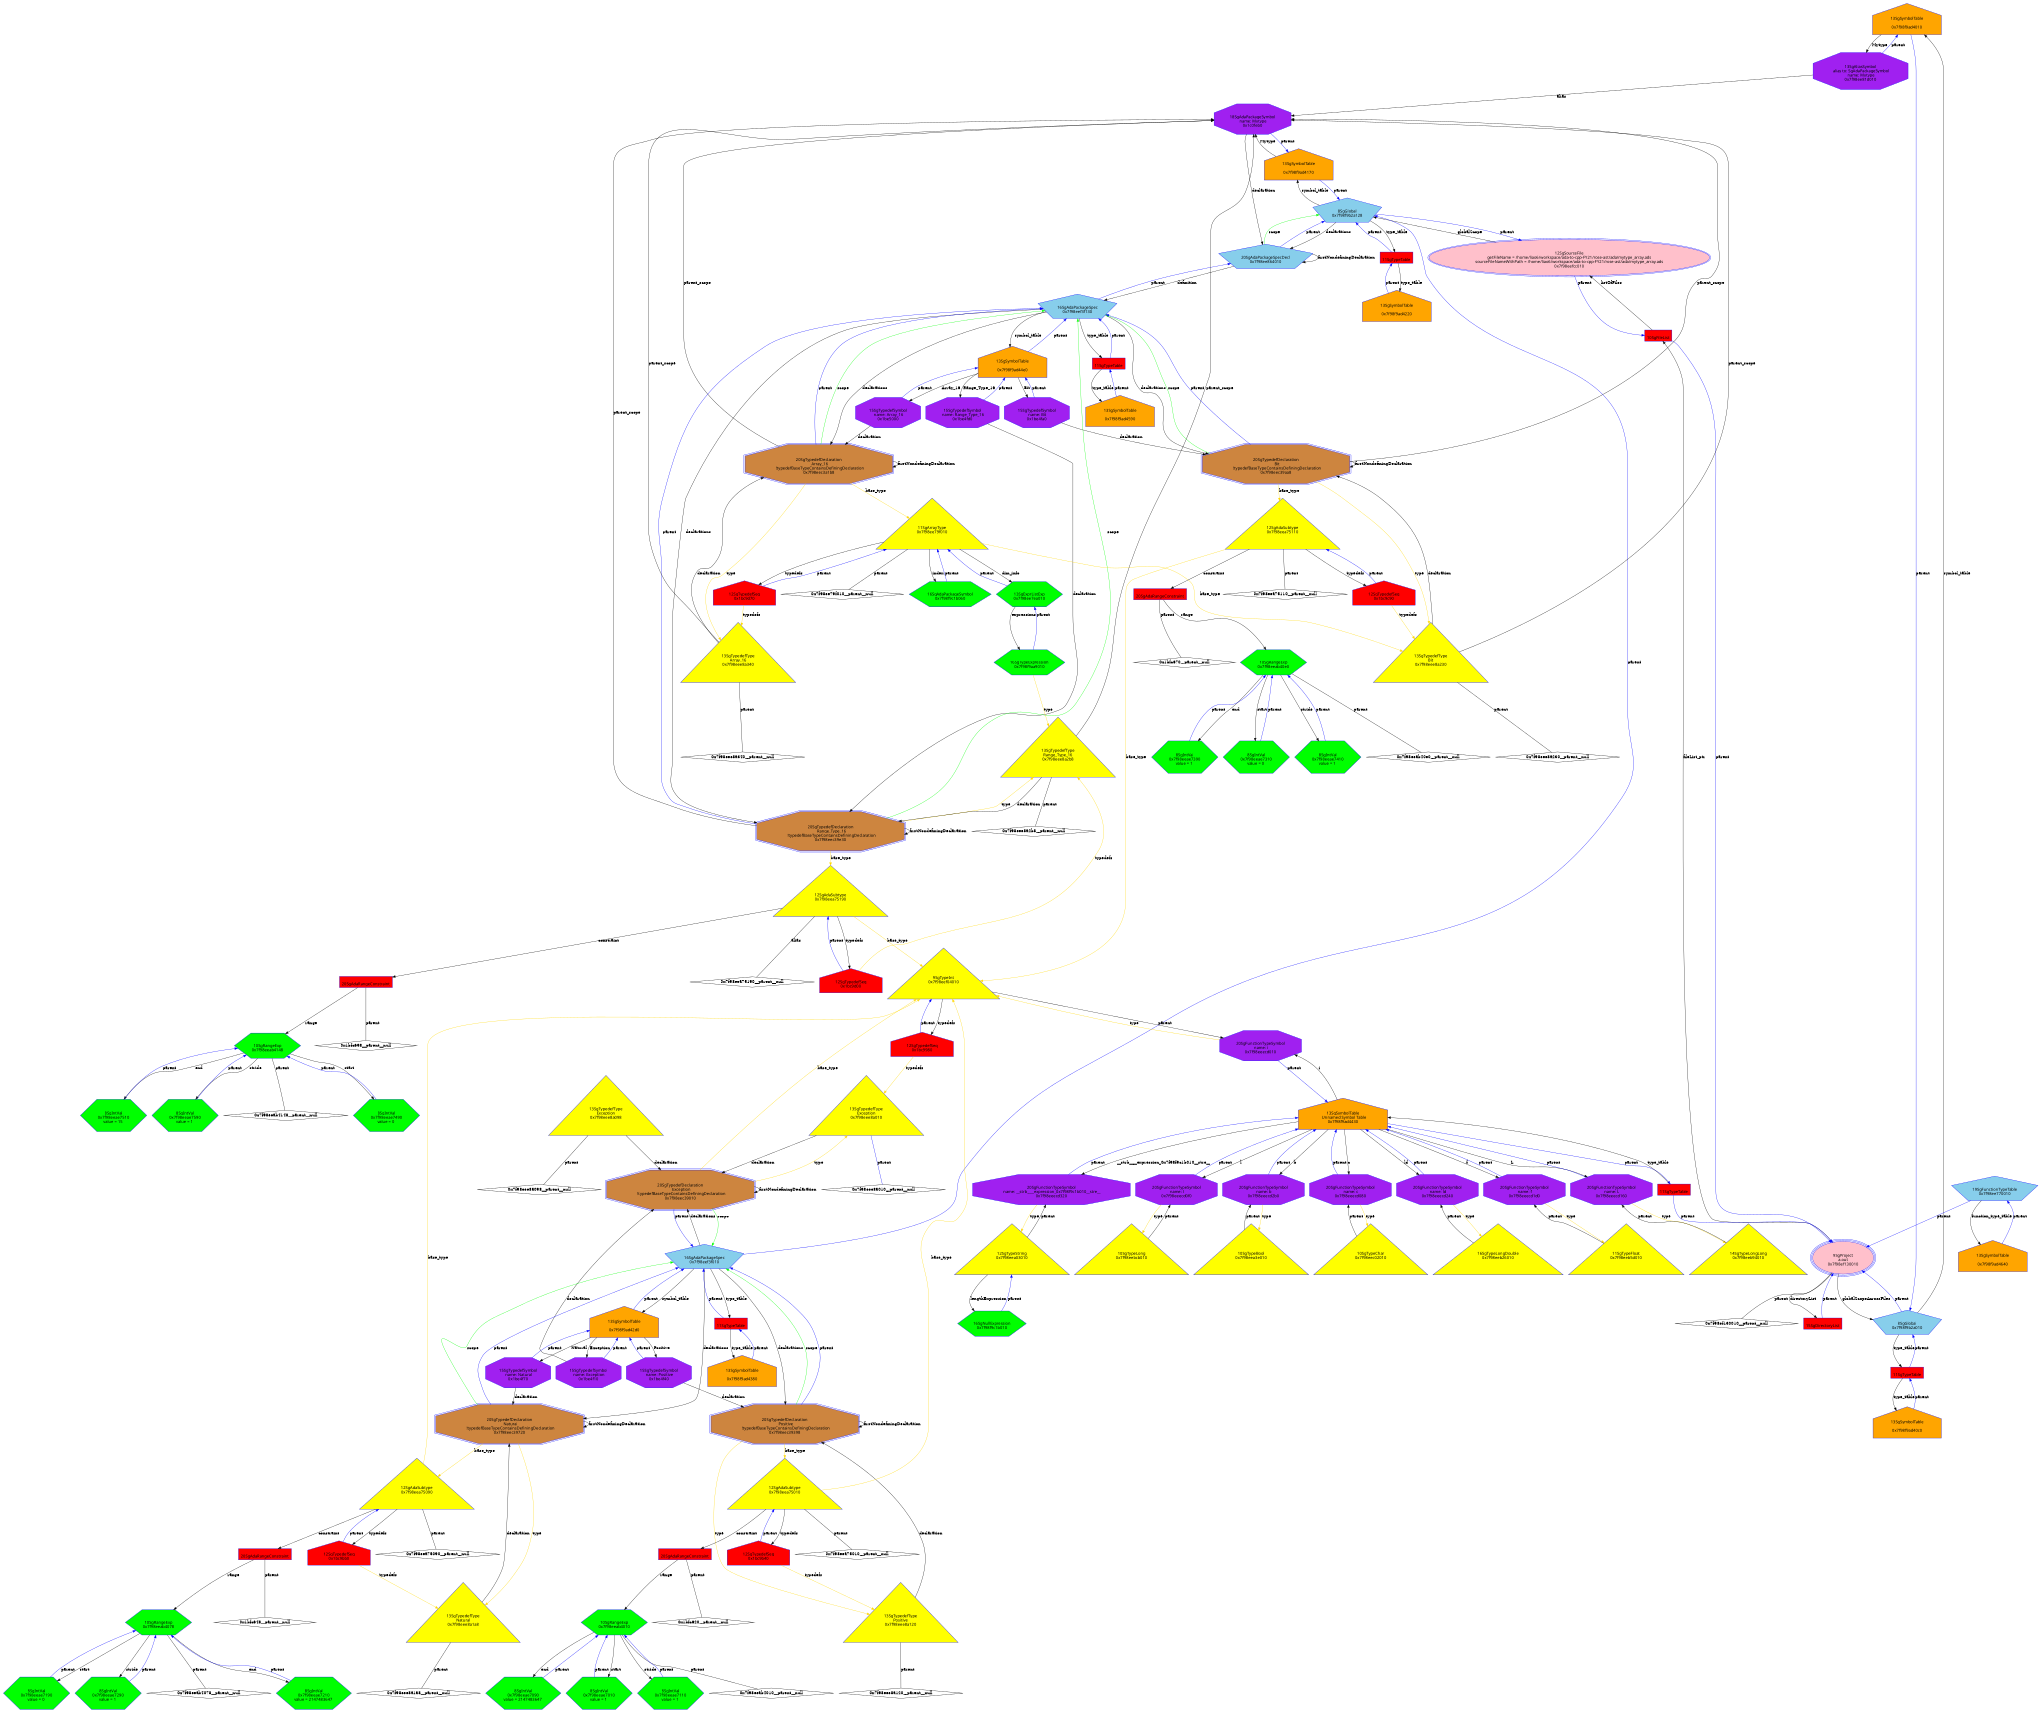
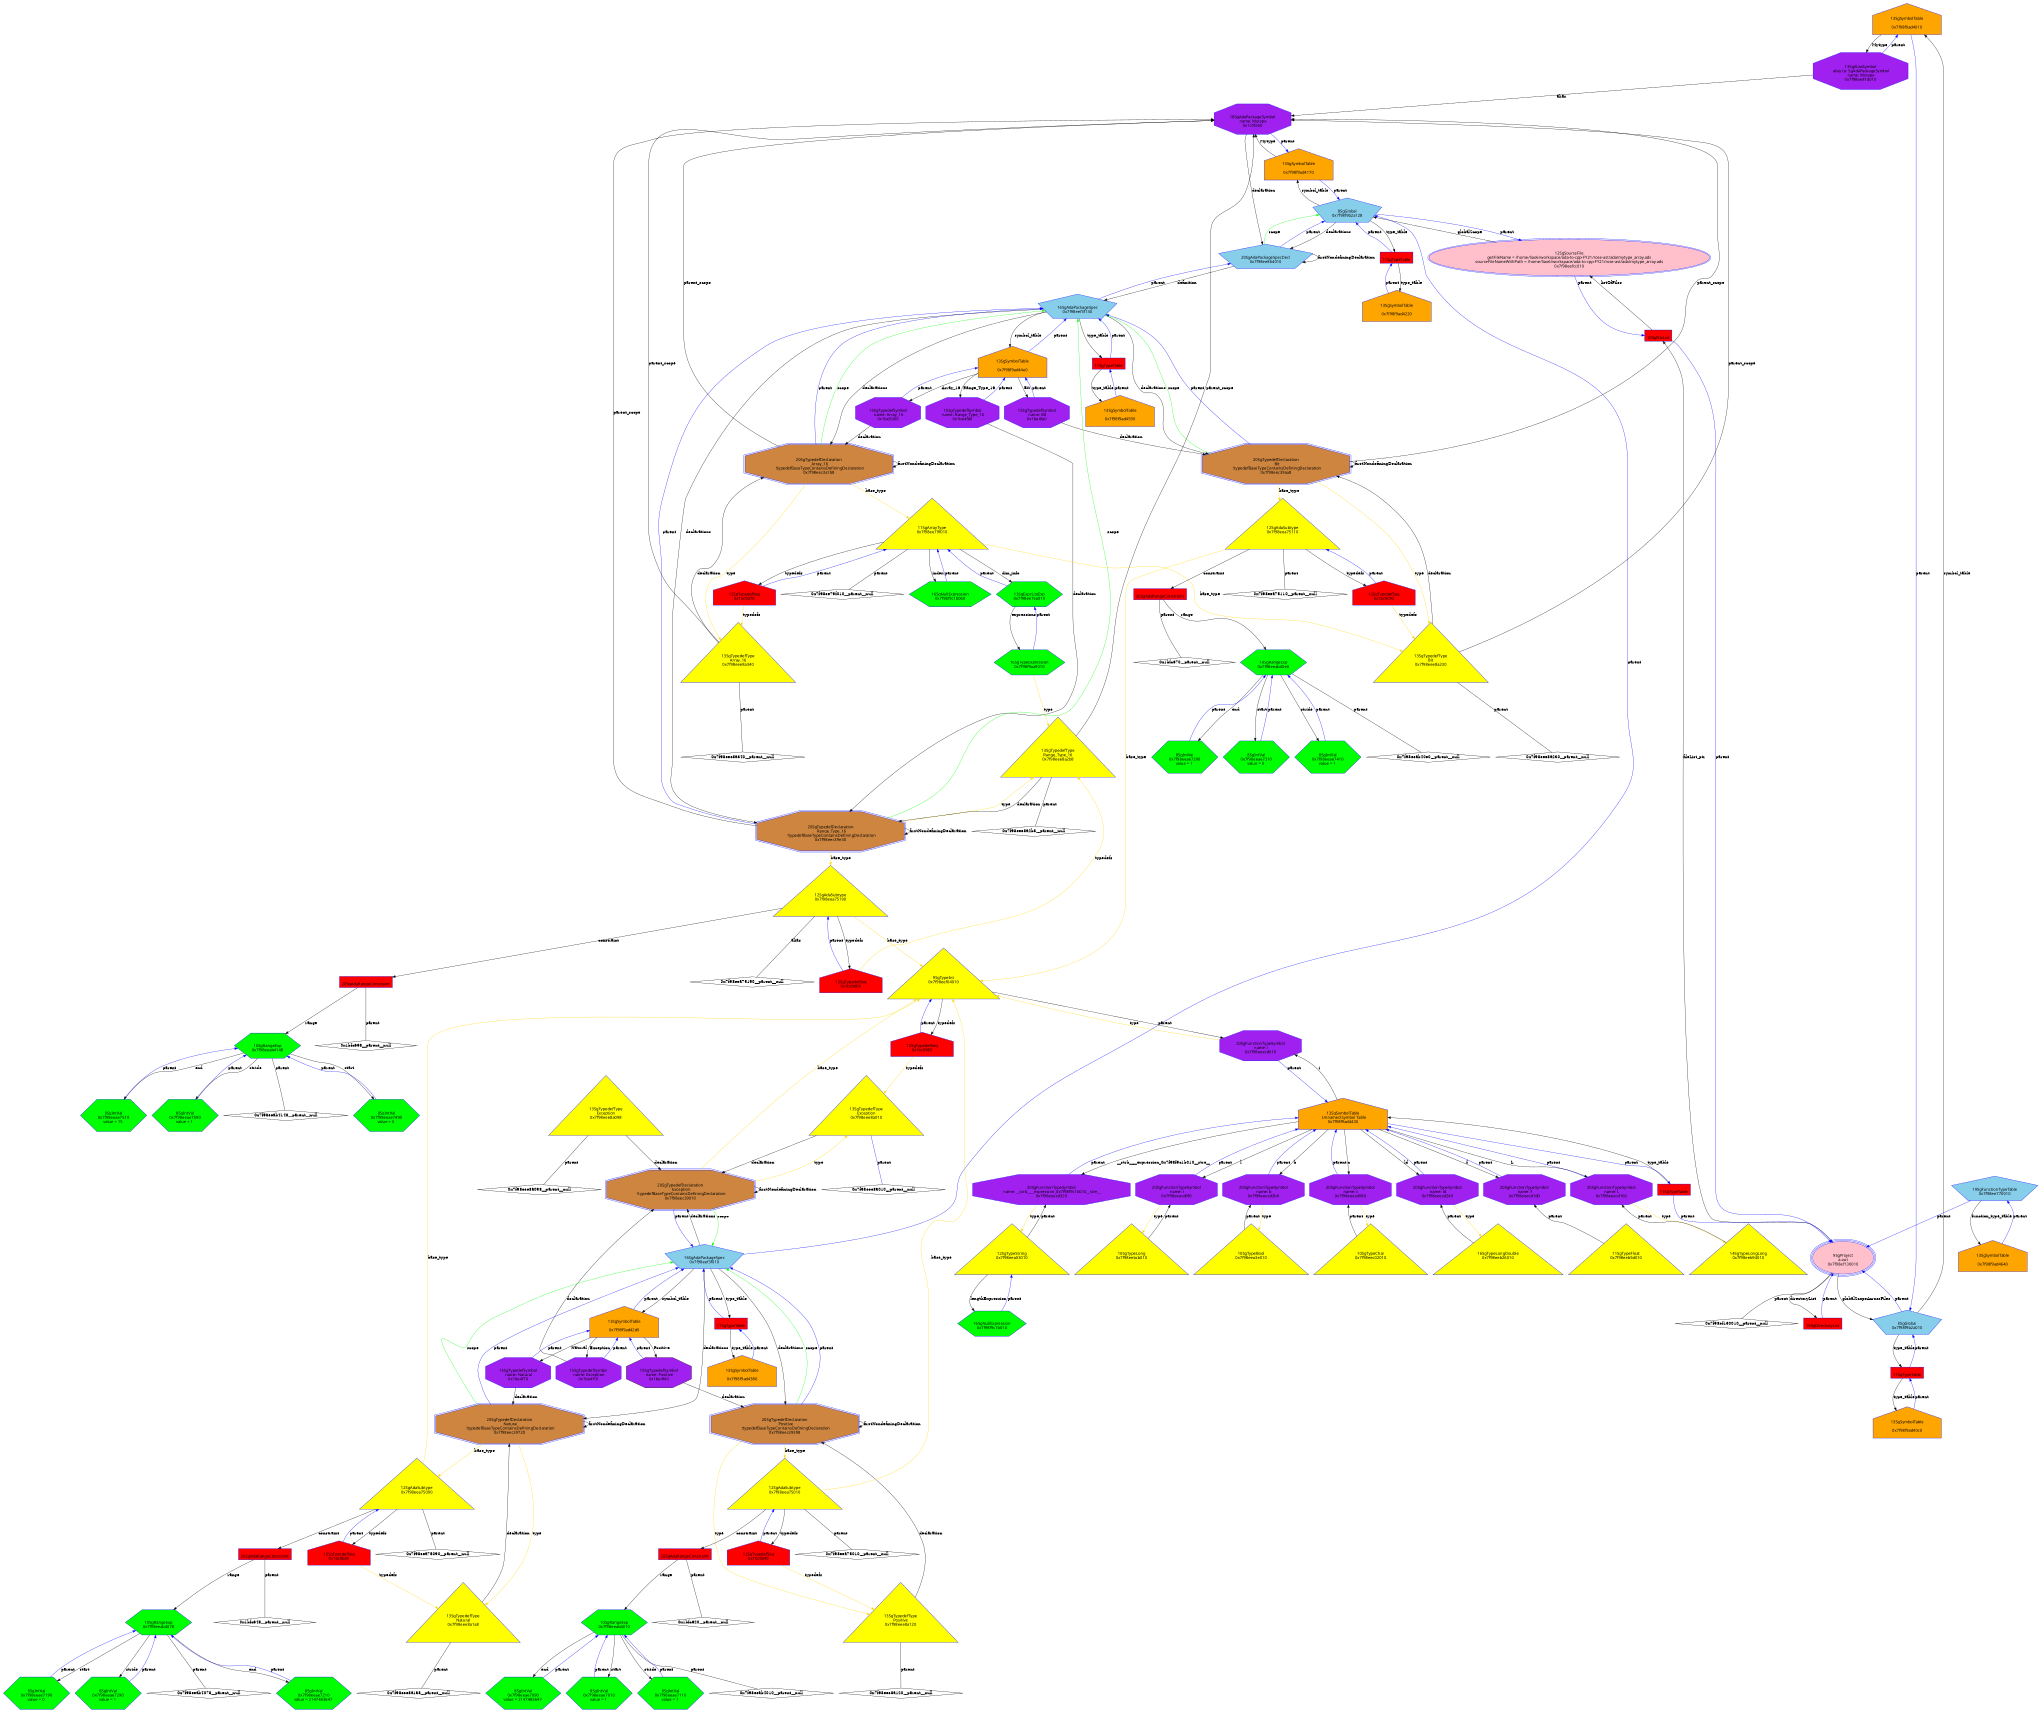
(950, 594) -> (950, 594)
(1573, 1222) -> none
(659, 1373) -> (659, 1373)
